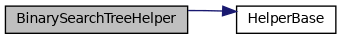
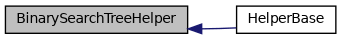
(205, 11) -> (219, 29)
